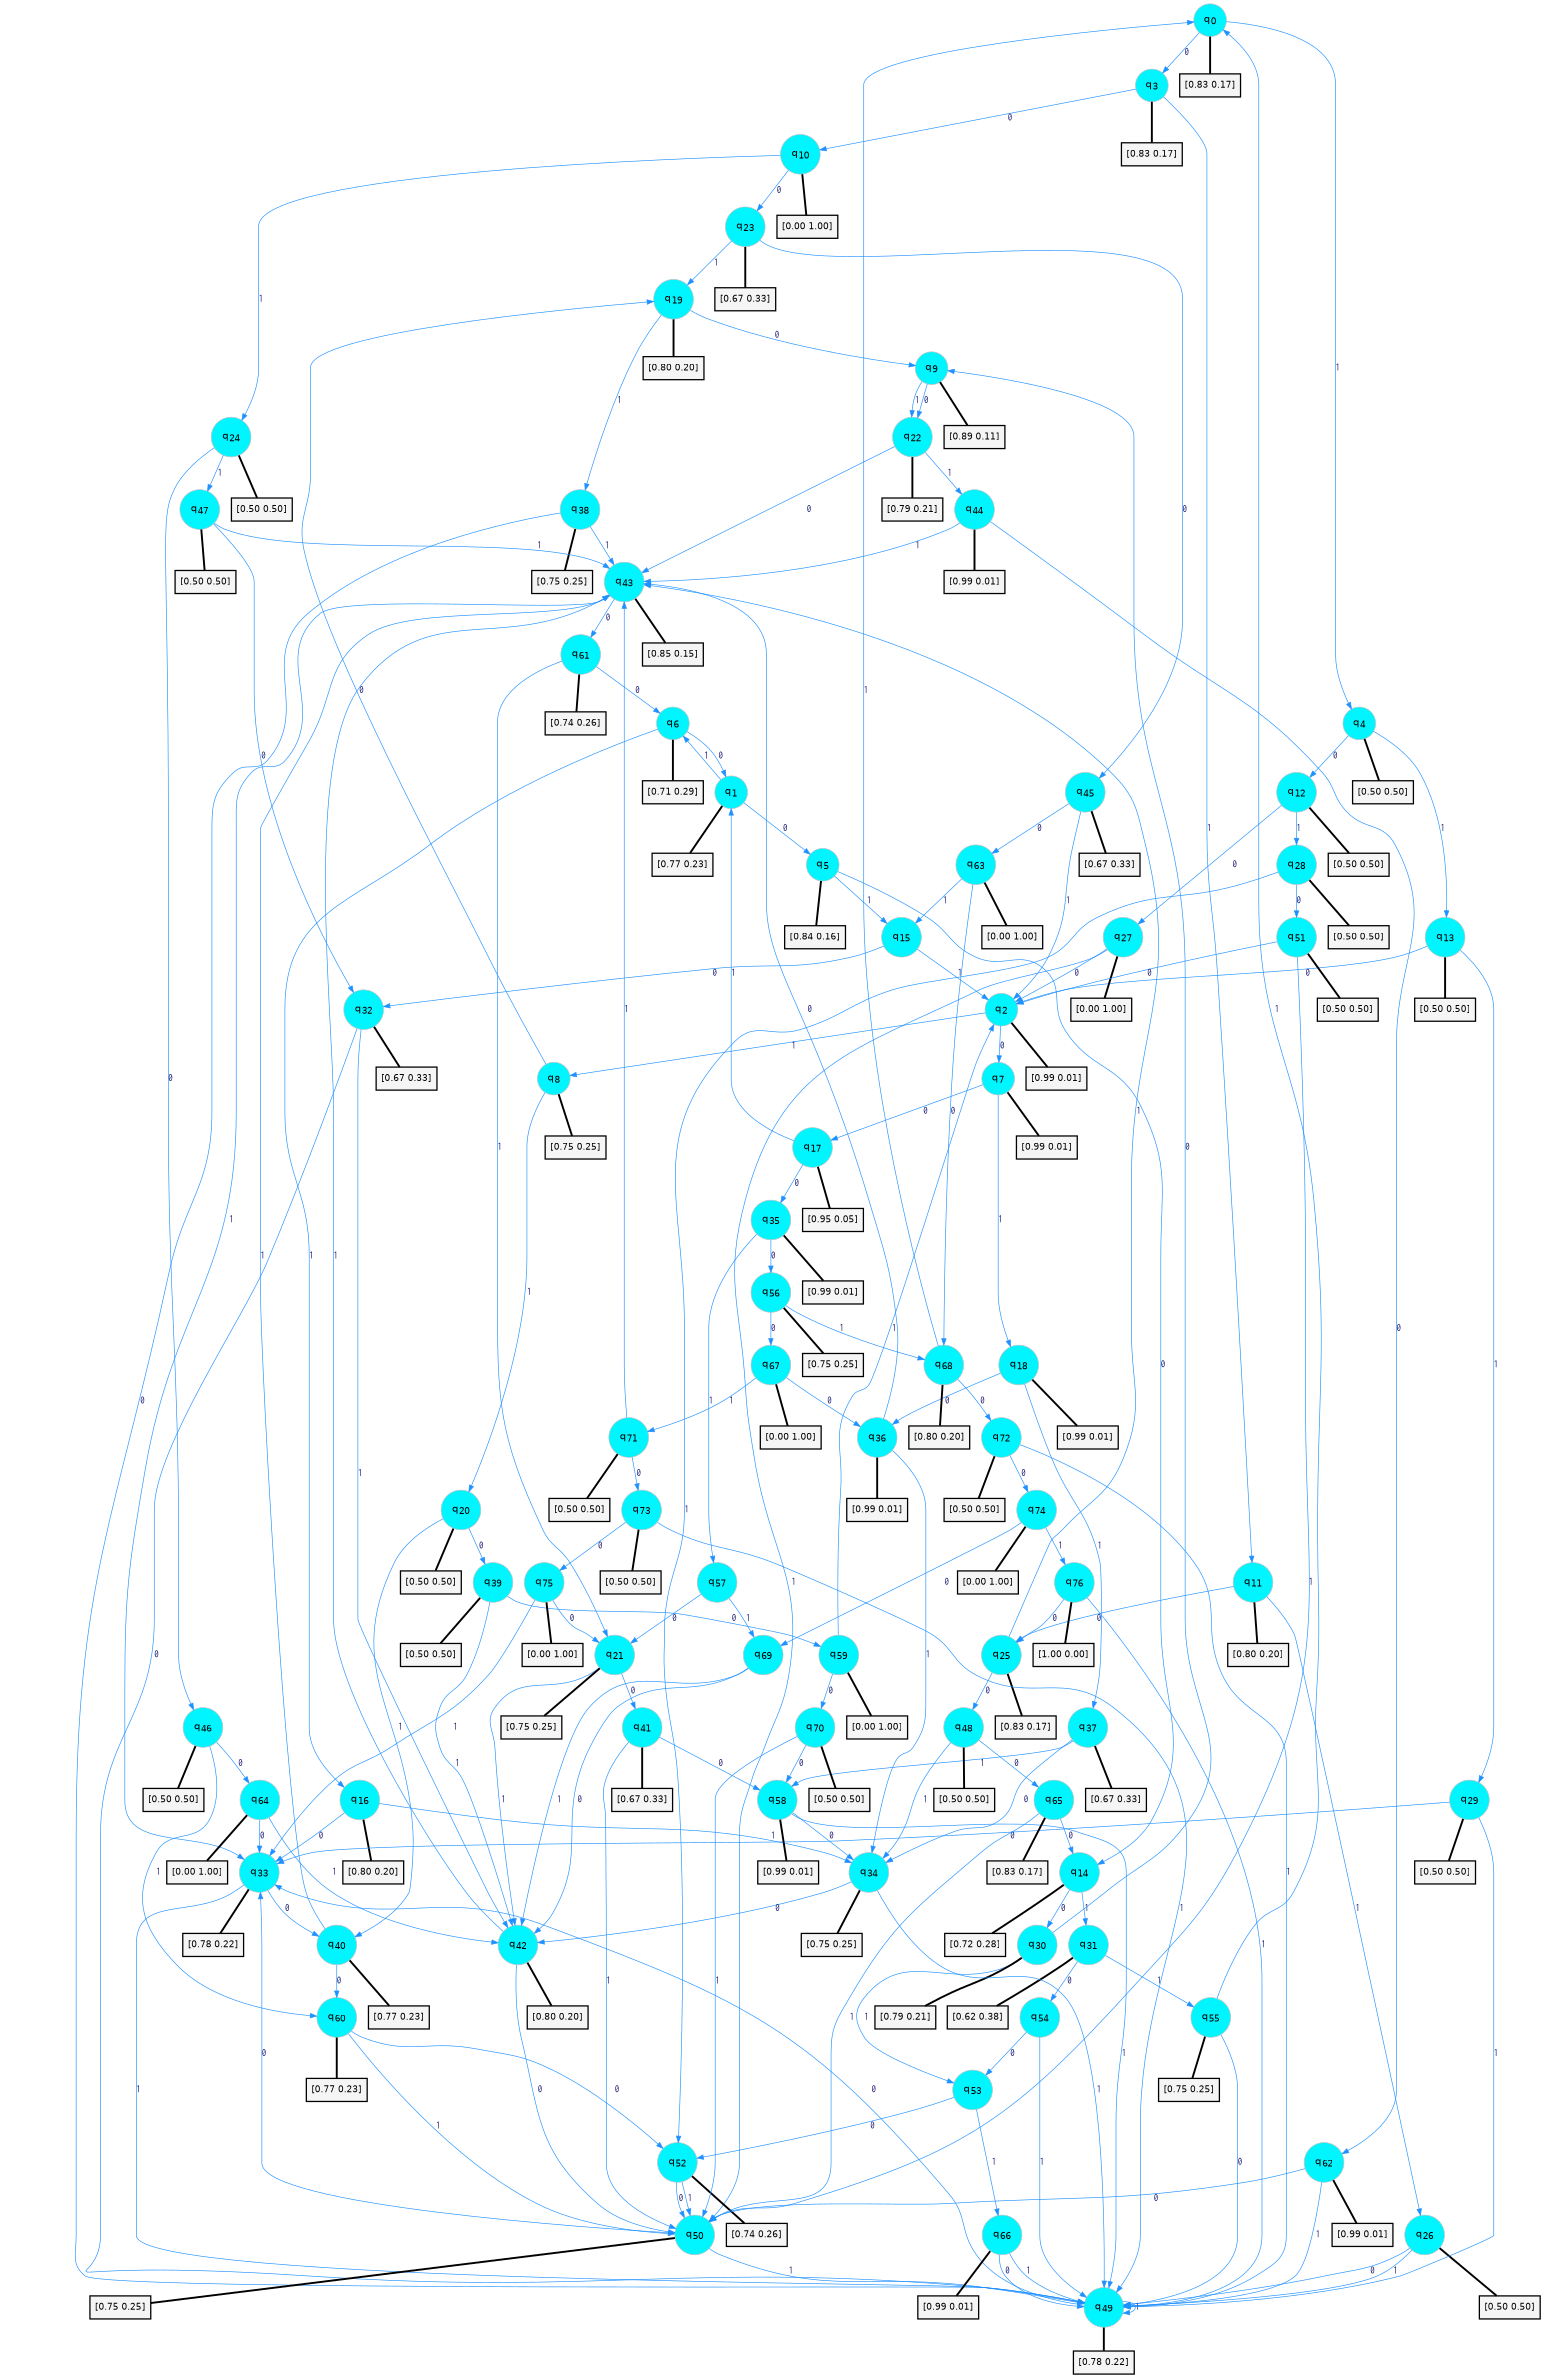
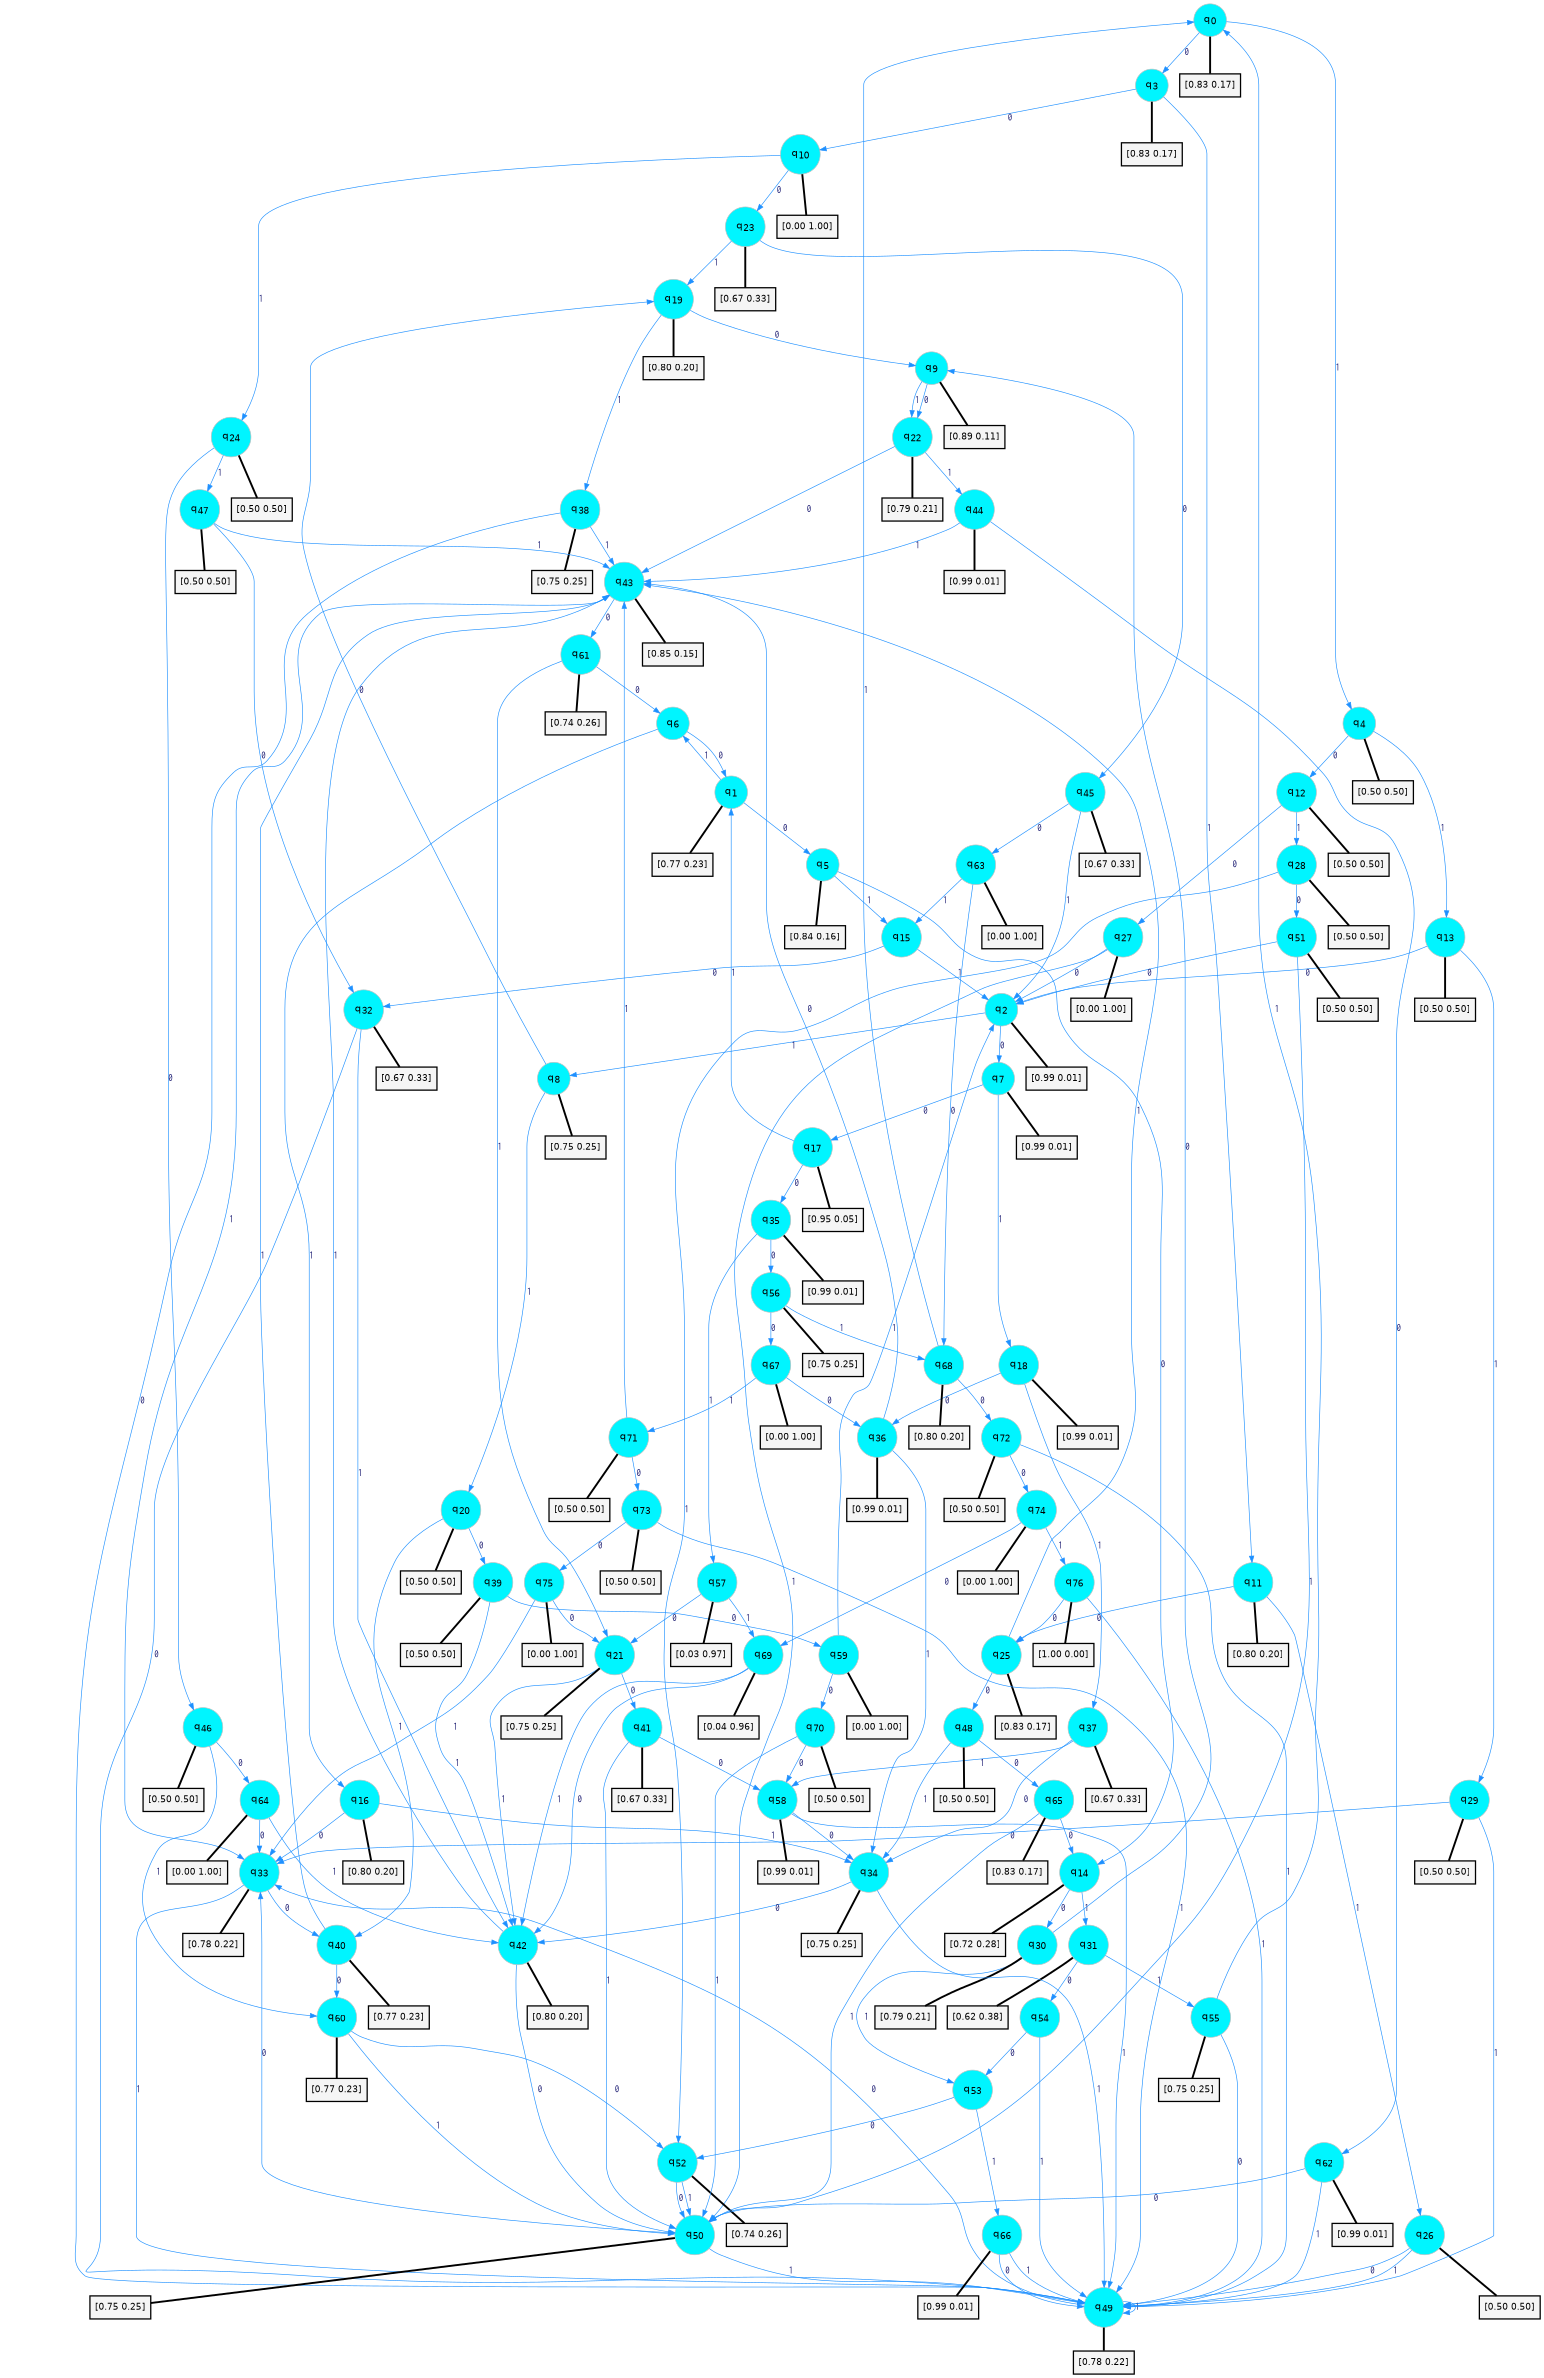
(673, 792) -> none
none -> (701, 1655)
none -> (729, 1727)
